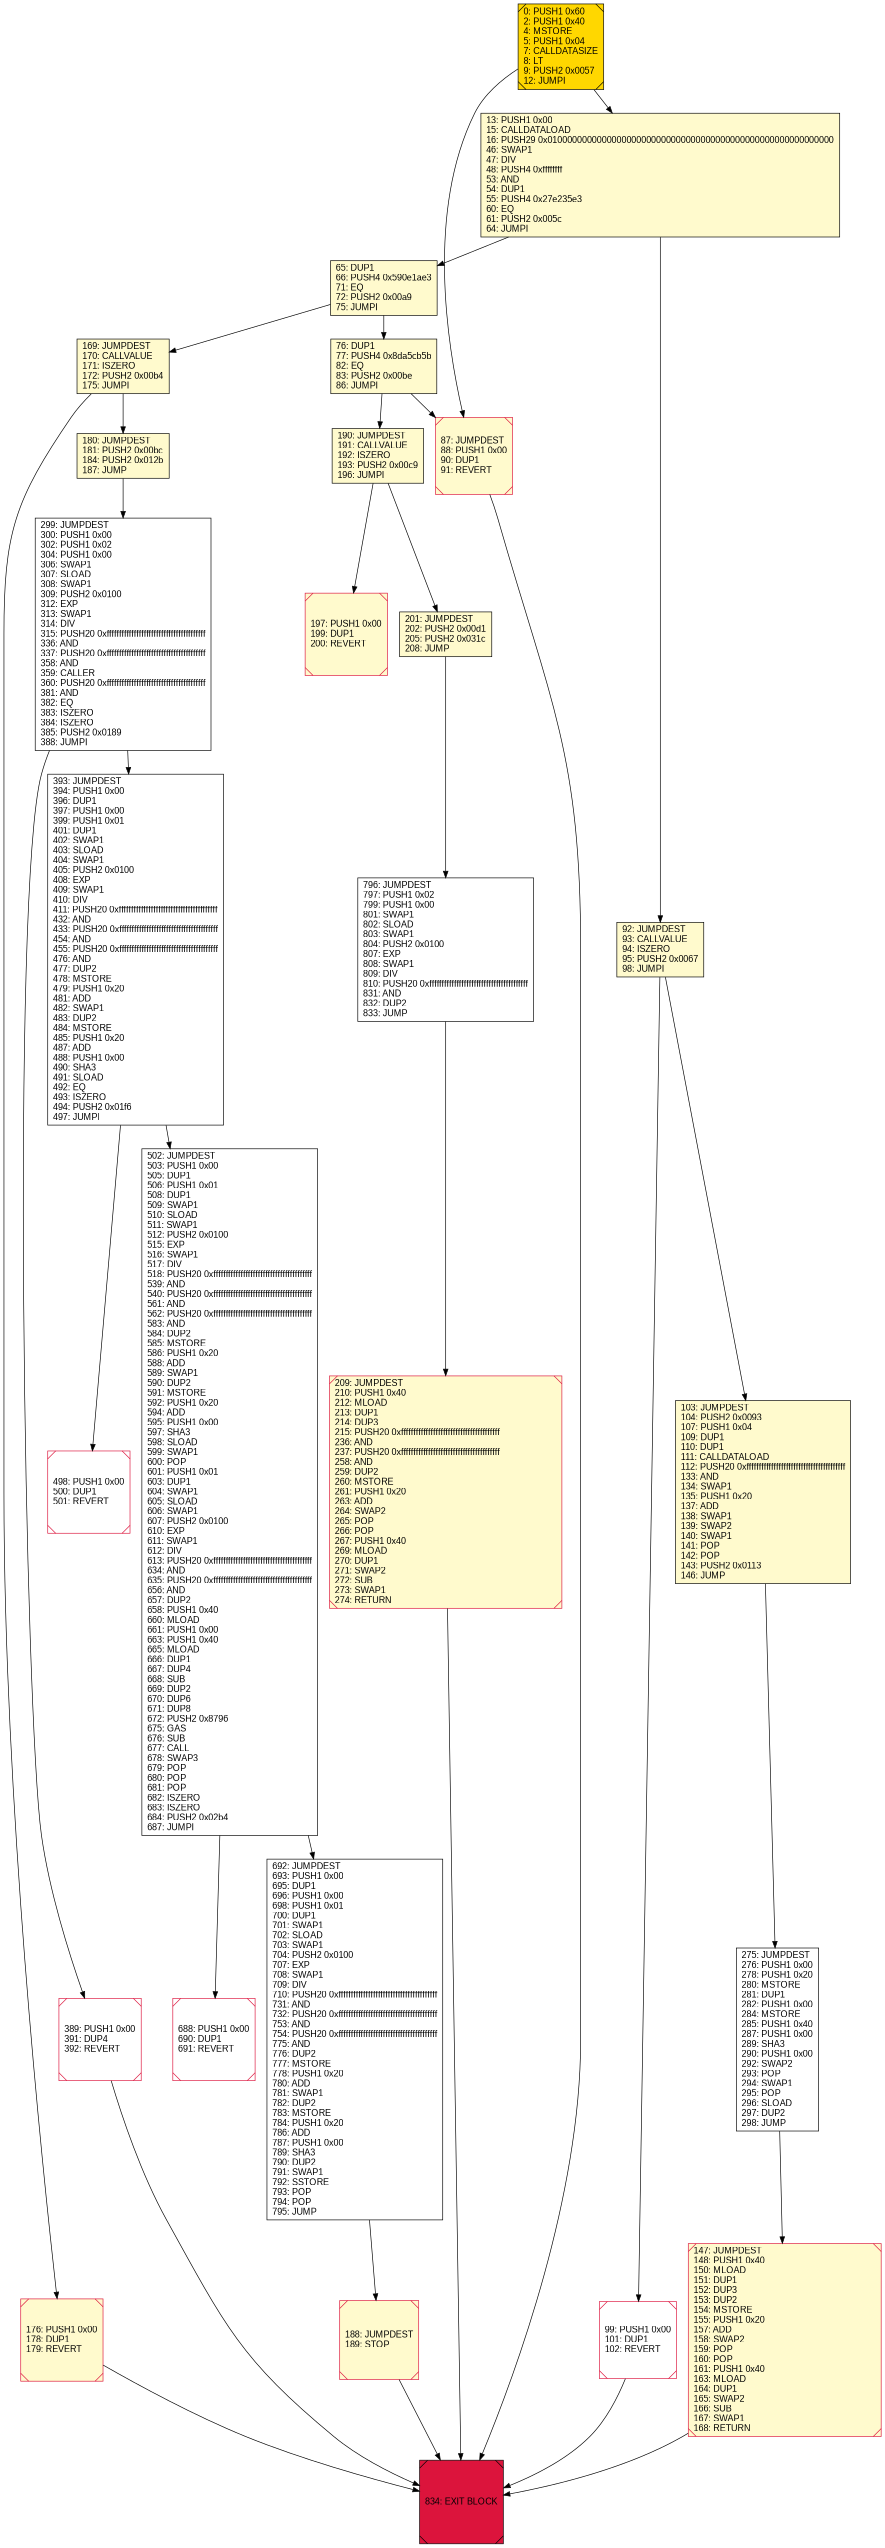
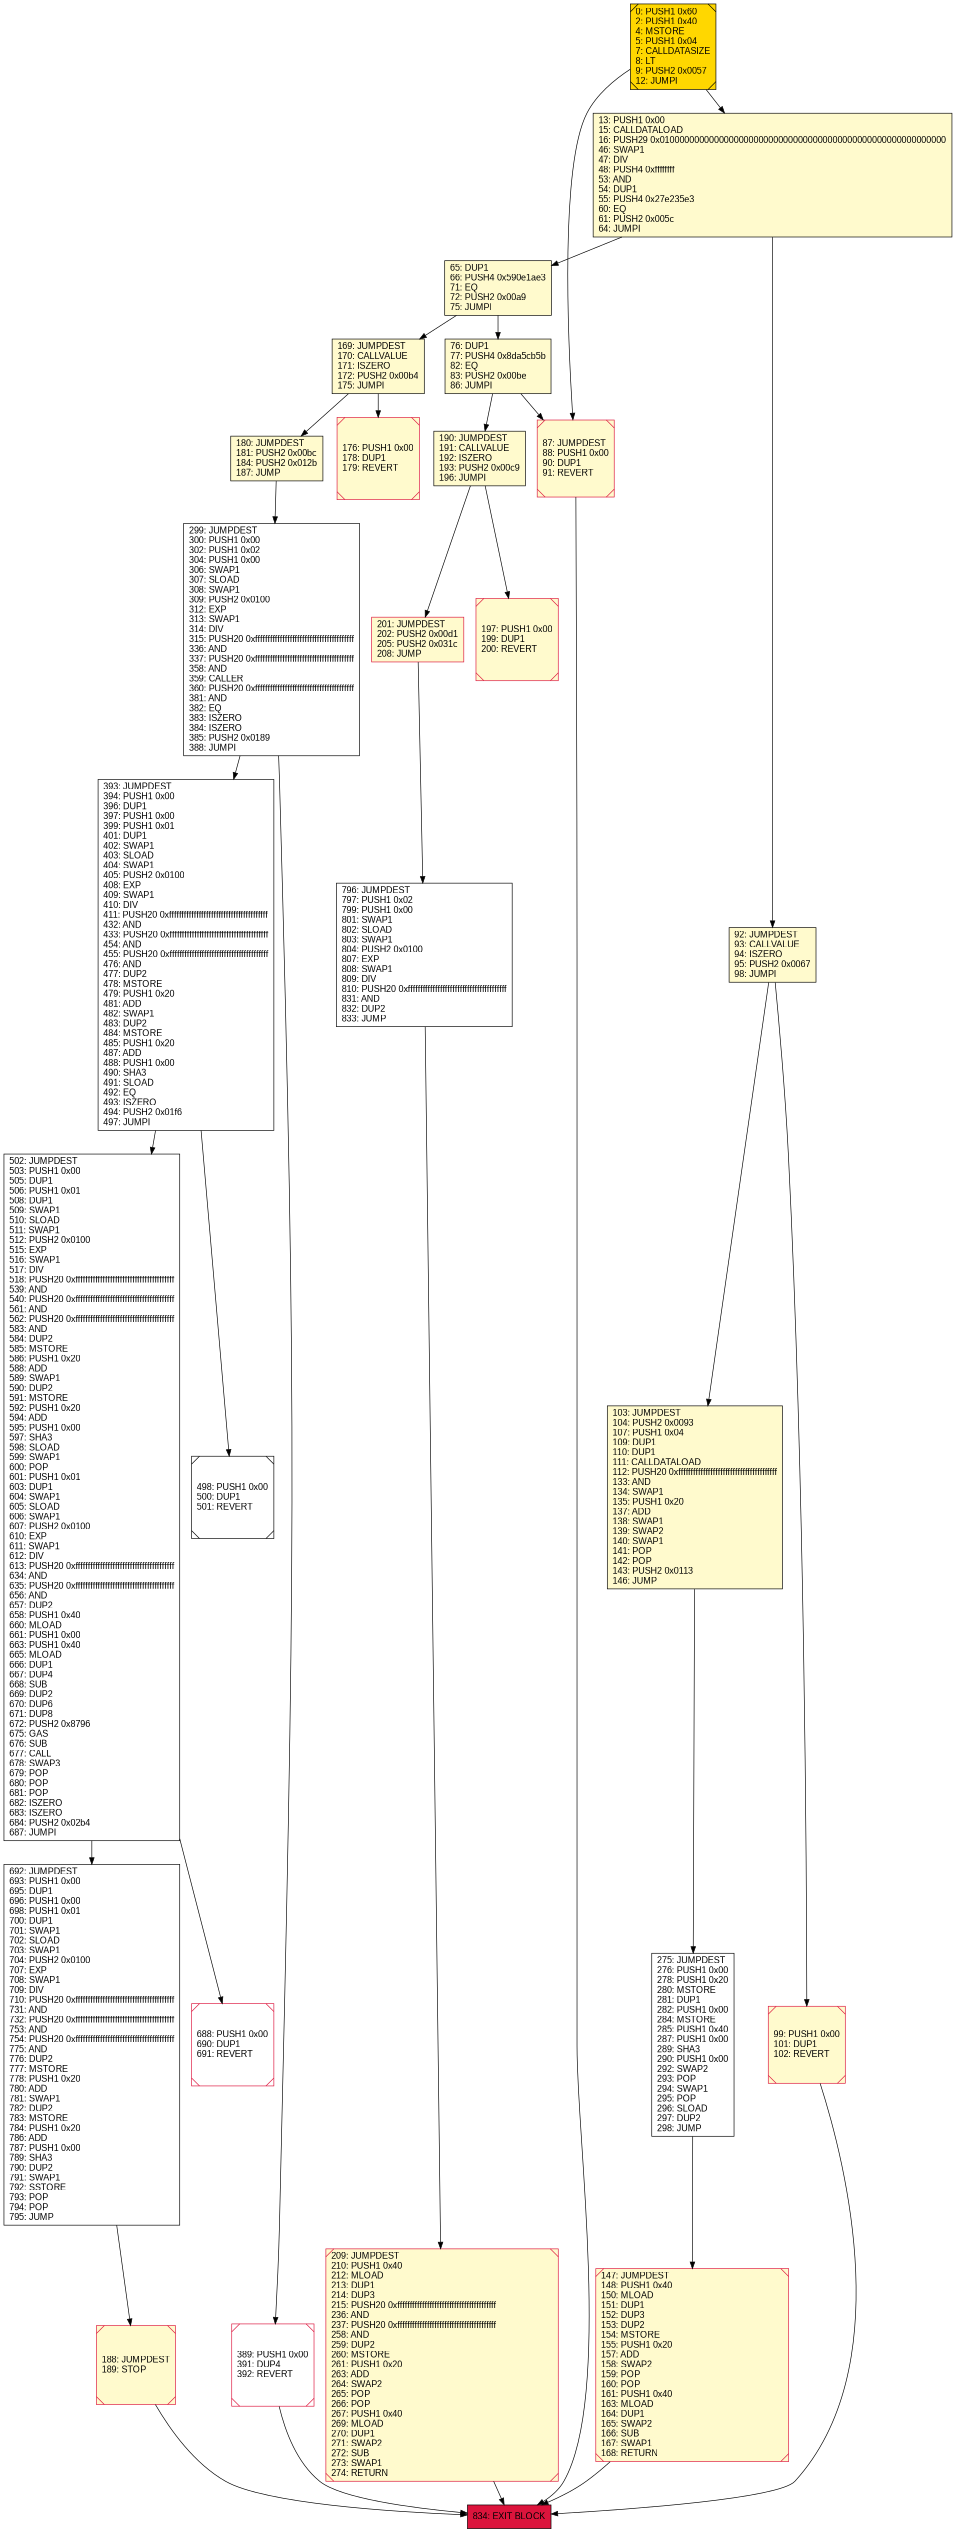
(446, 634) -> (418, 640)
(89, 1492) -> (233, 1497)
(638, 2340) -> (807, 2045)
(253, 2439) -> none
(461, 2502) -> (509, 2517)
